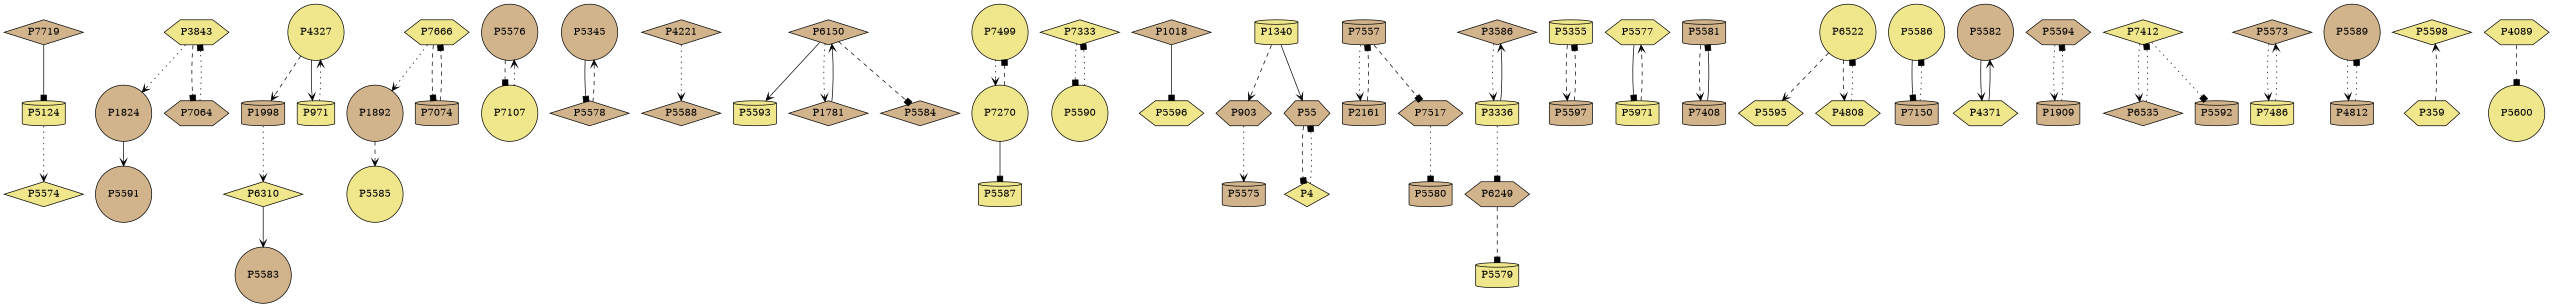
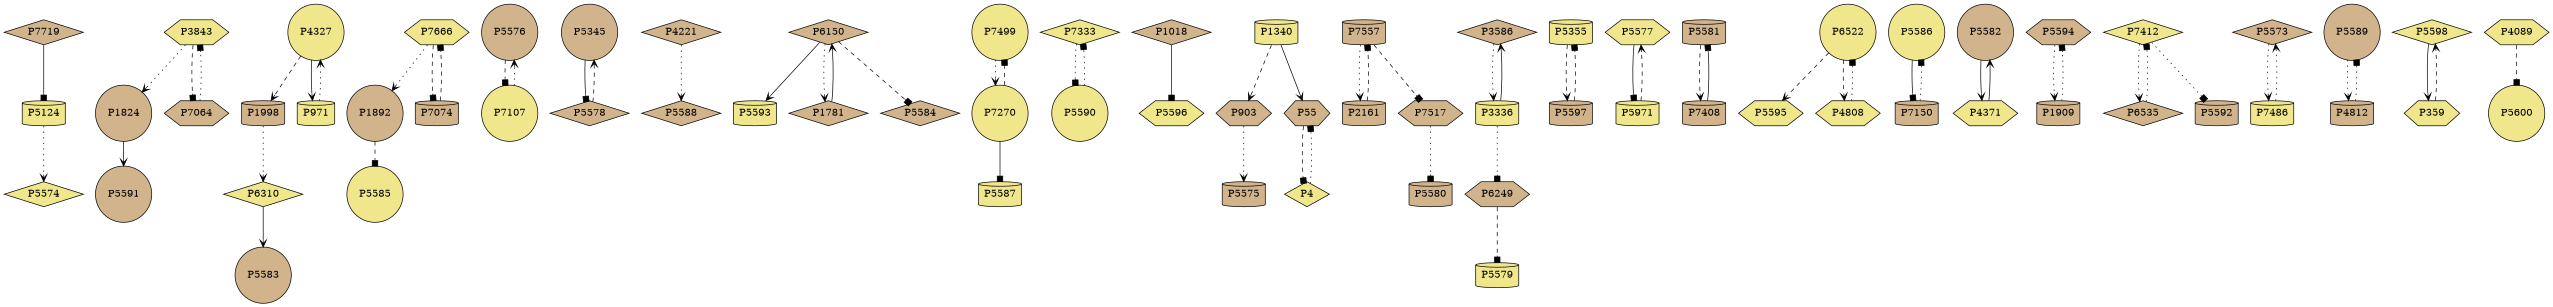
none -> (2427, 69)
(375, 150) -> (375, 150)
